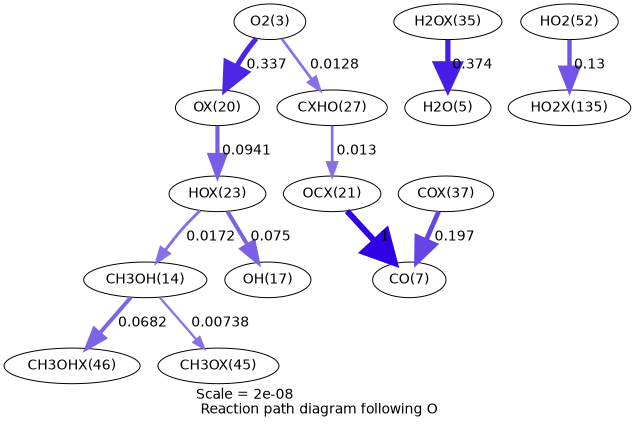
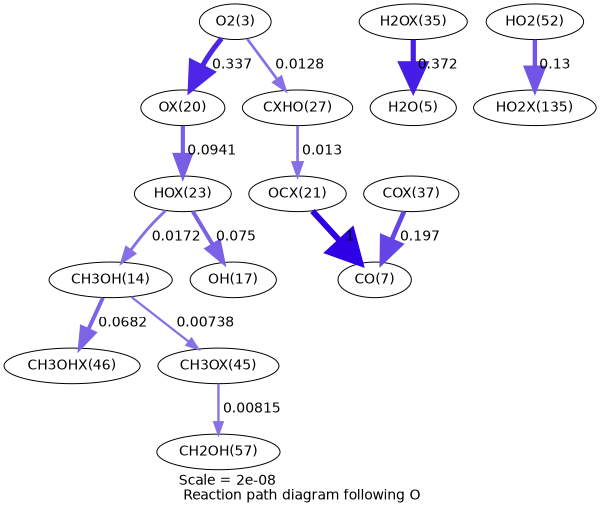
(471, 65) -> (436, 65)
none -> (218, 452)
